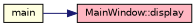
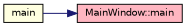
(135, 13) -> (130, 13)
